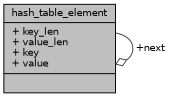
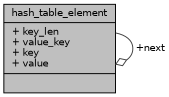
(40, 42) -> (41, 42)
